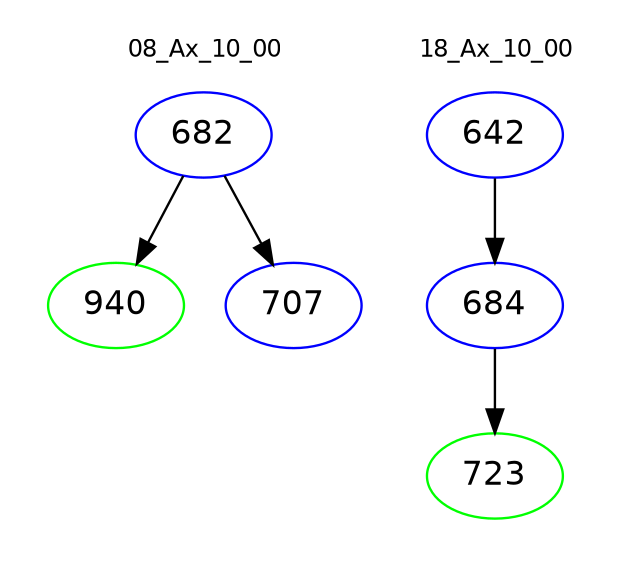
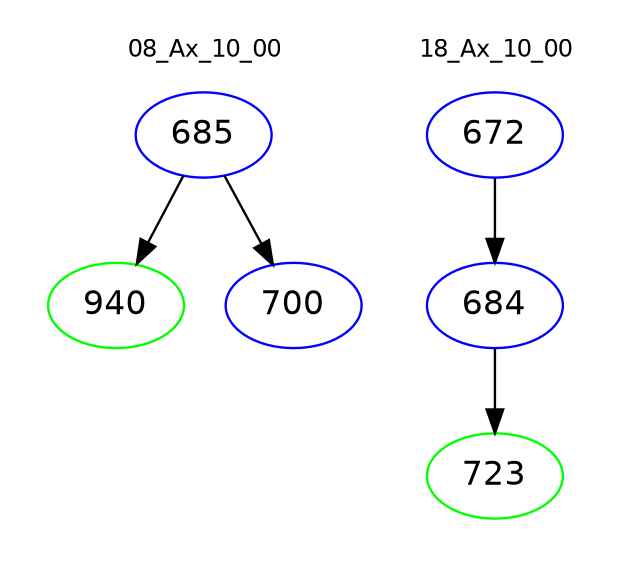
(204, 135) -> (204, 135)
(495, 135) -> (495, 135)
(294, 305) -> (294, 305)
